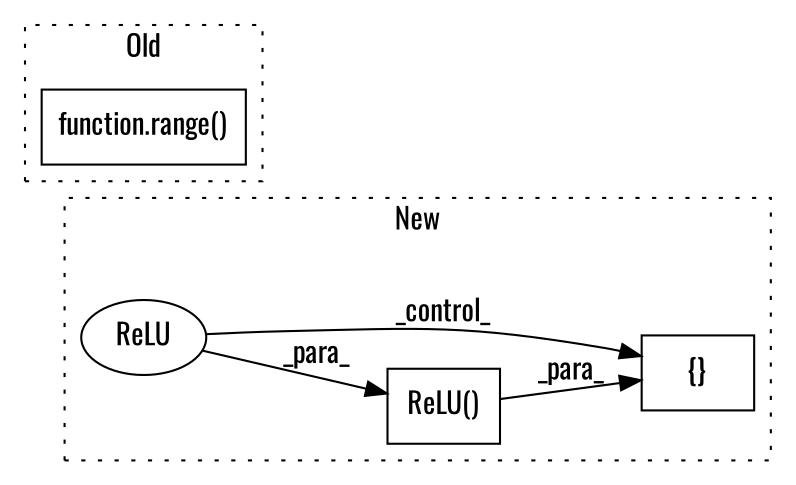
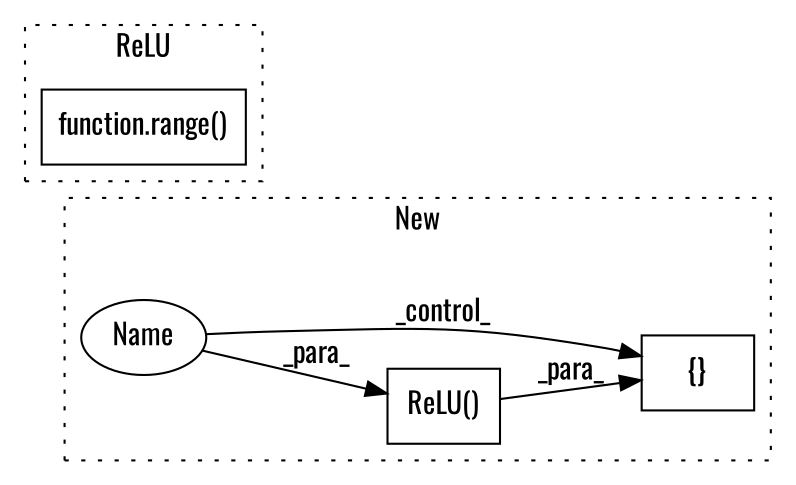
(144, 49) -> (144, 49)
(144, 338) -> (144, 338)
